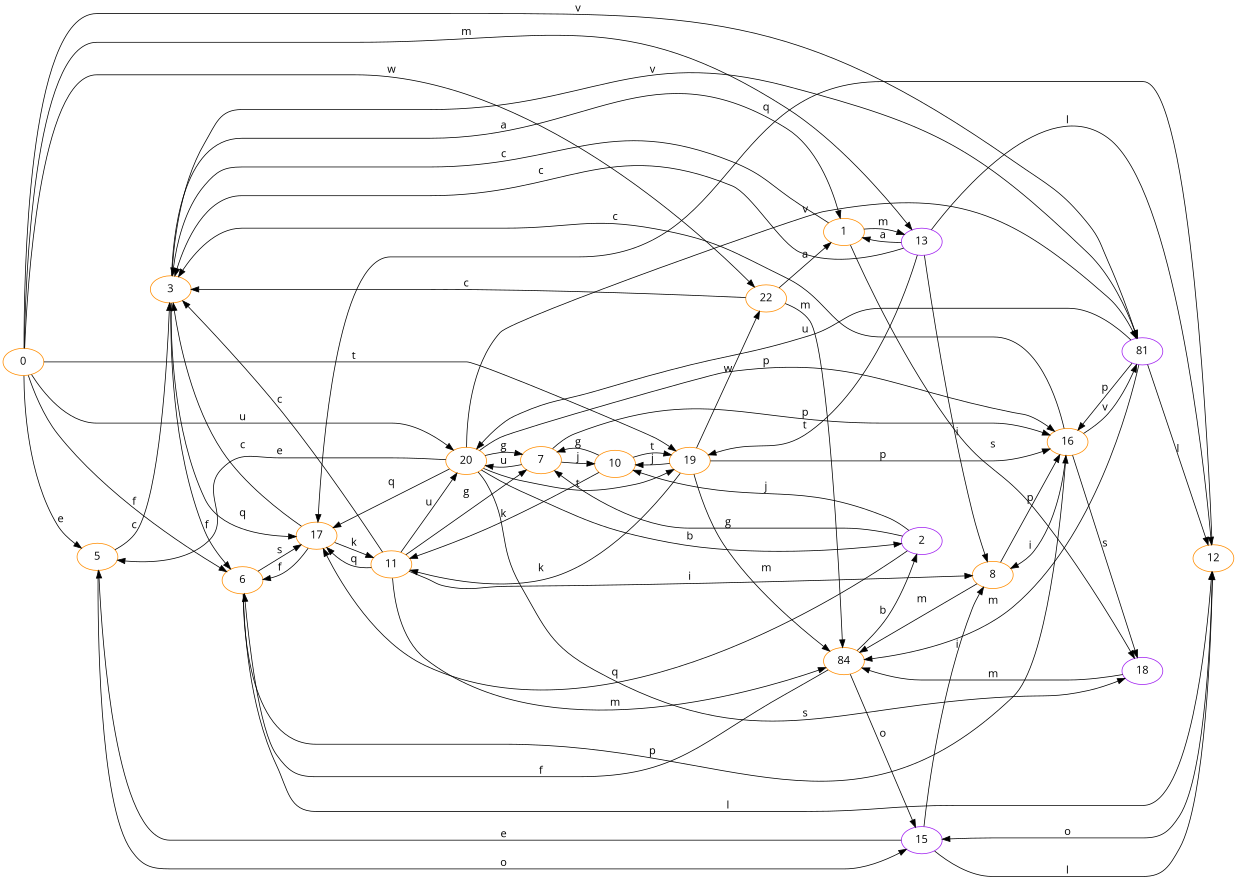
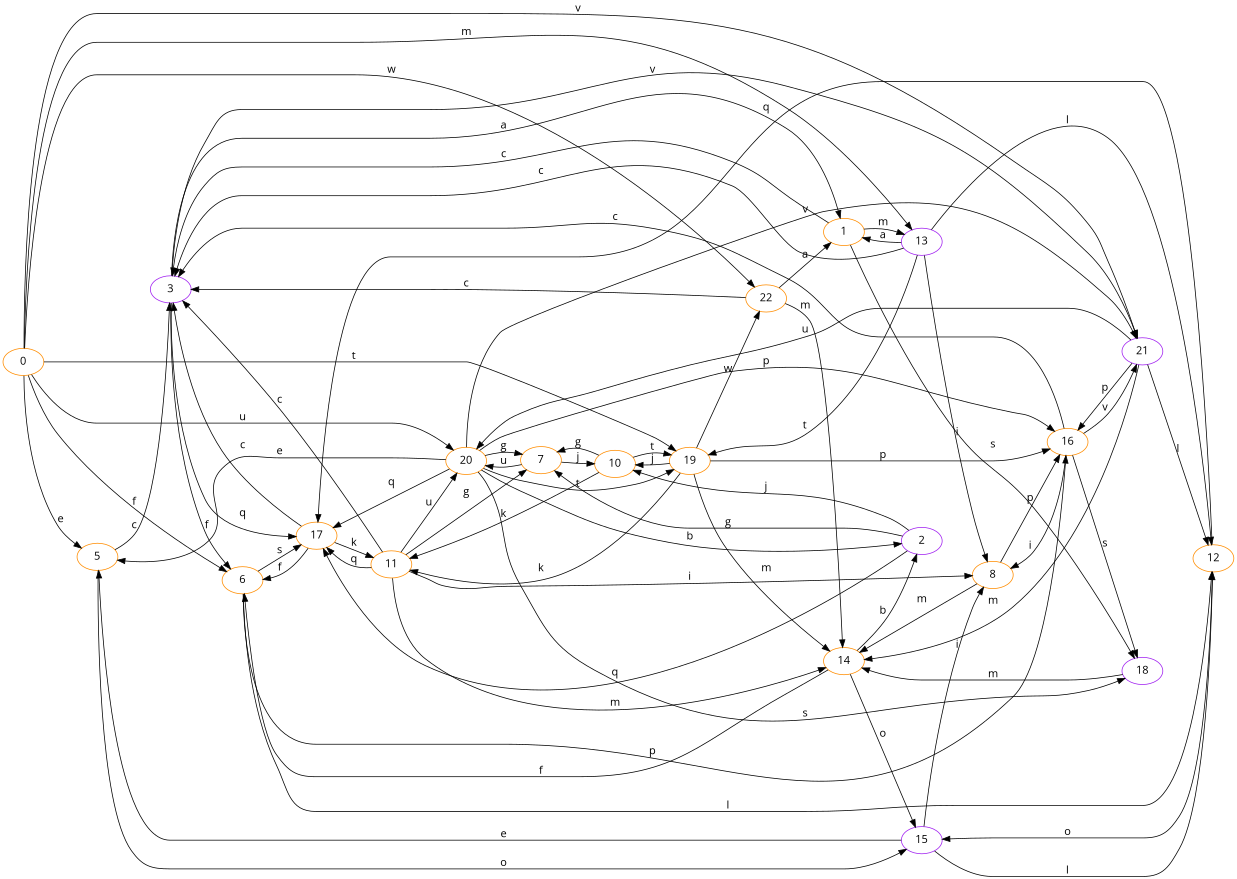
(171, 289) -> (171, 289)
(1142, 351) -> (1142, 351)
(794, 418) -> none
(844, 661) -> (844, 661)
